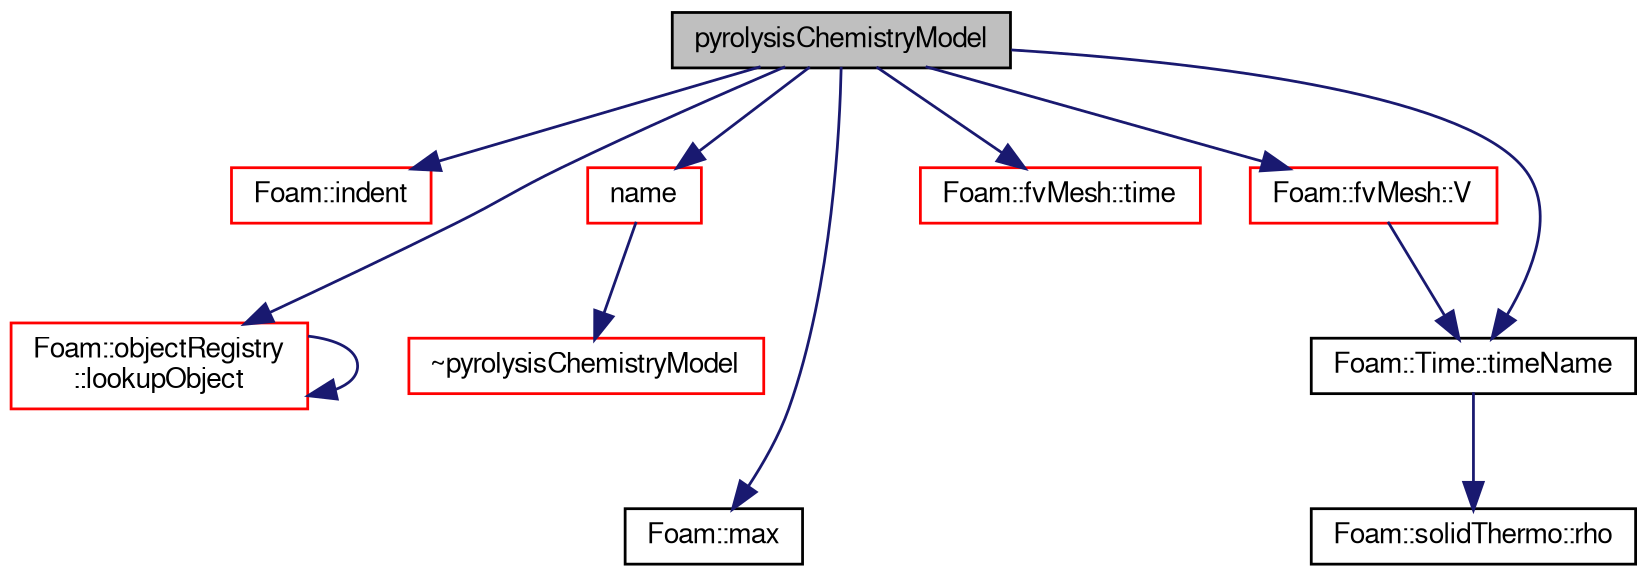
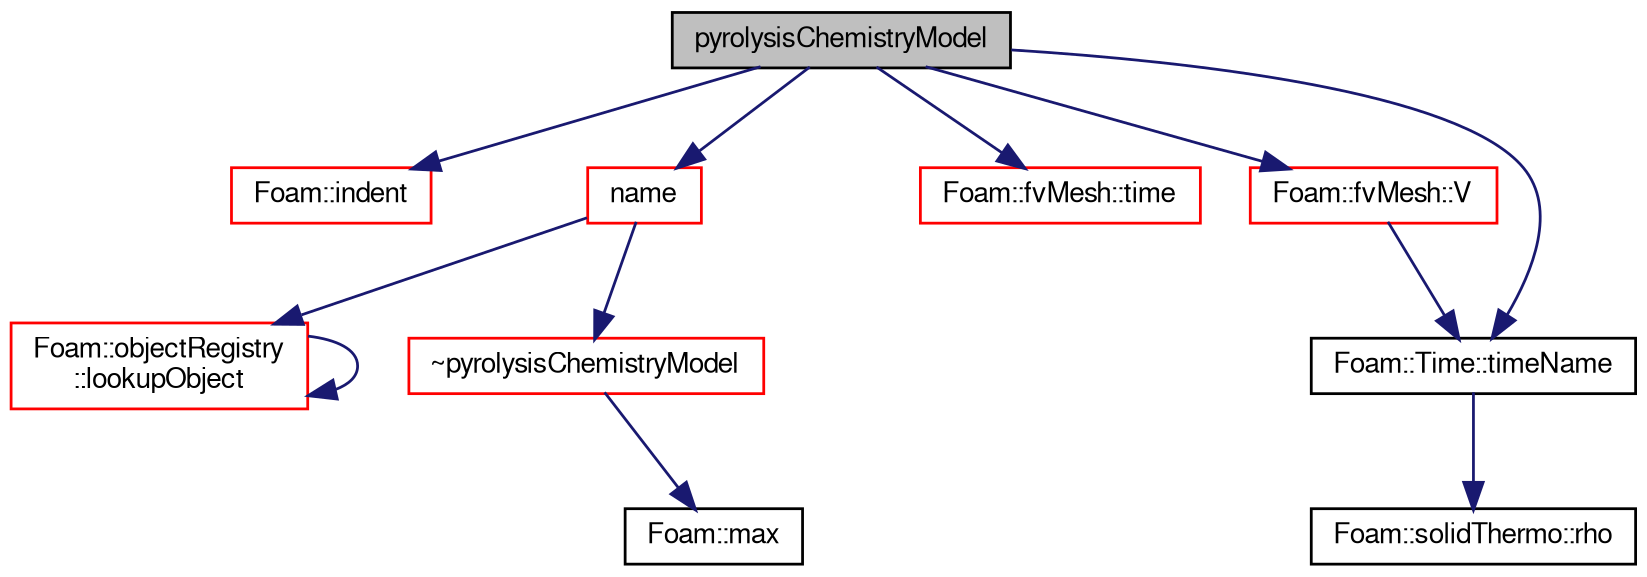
(526, 186) -> (444, 266)
(821, 283) -> (641, 440)
